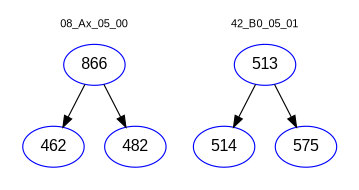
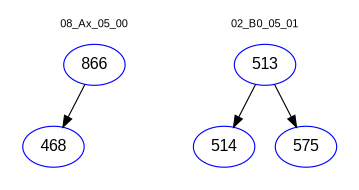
(265, 24) -> (265, 24)
(53, 147) -> (53, 147)
(135, 147) -> none
